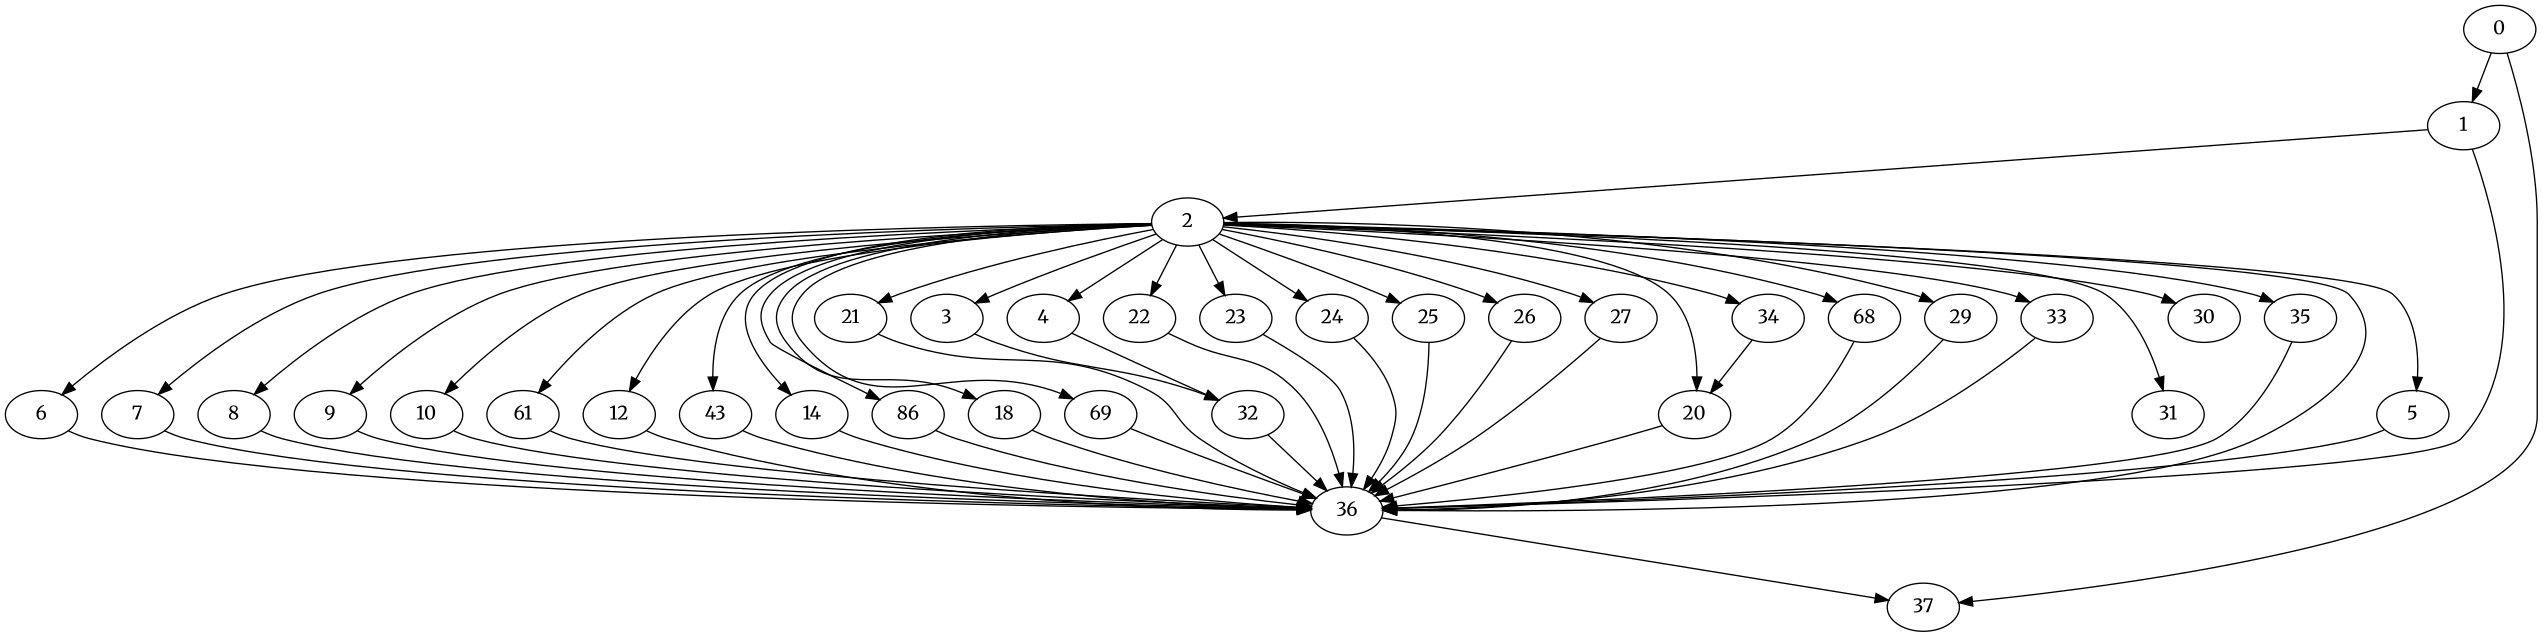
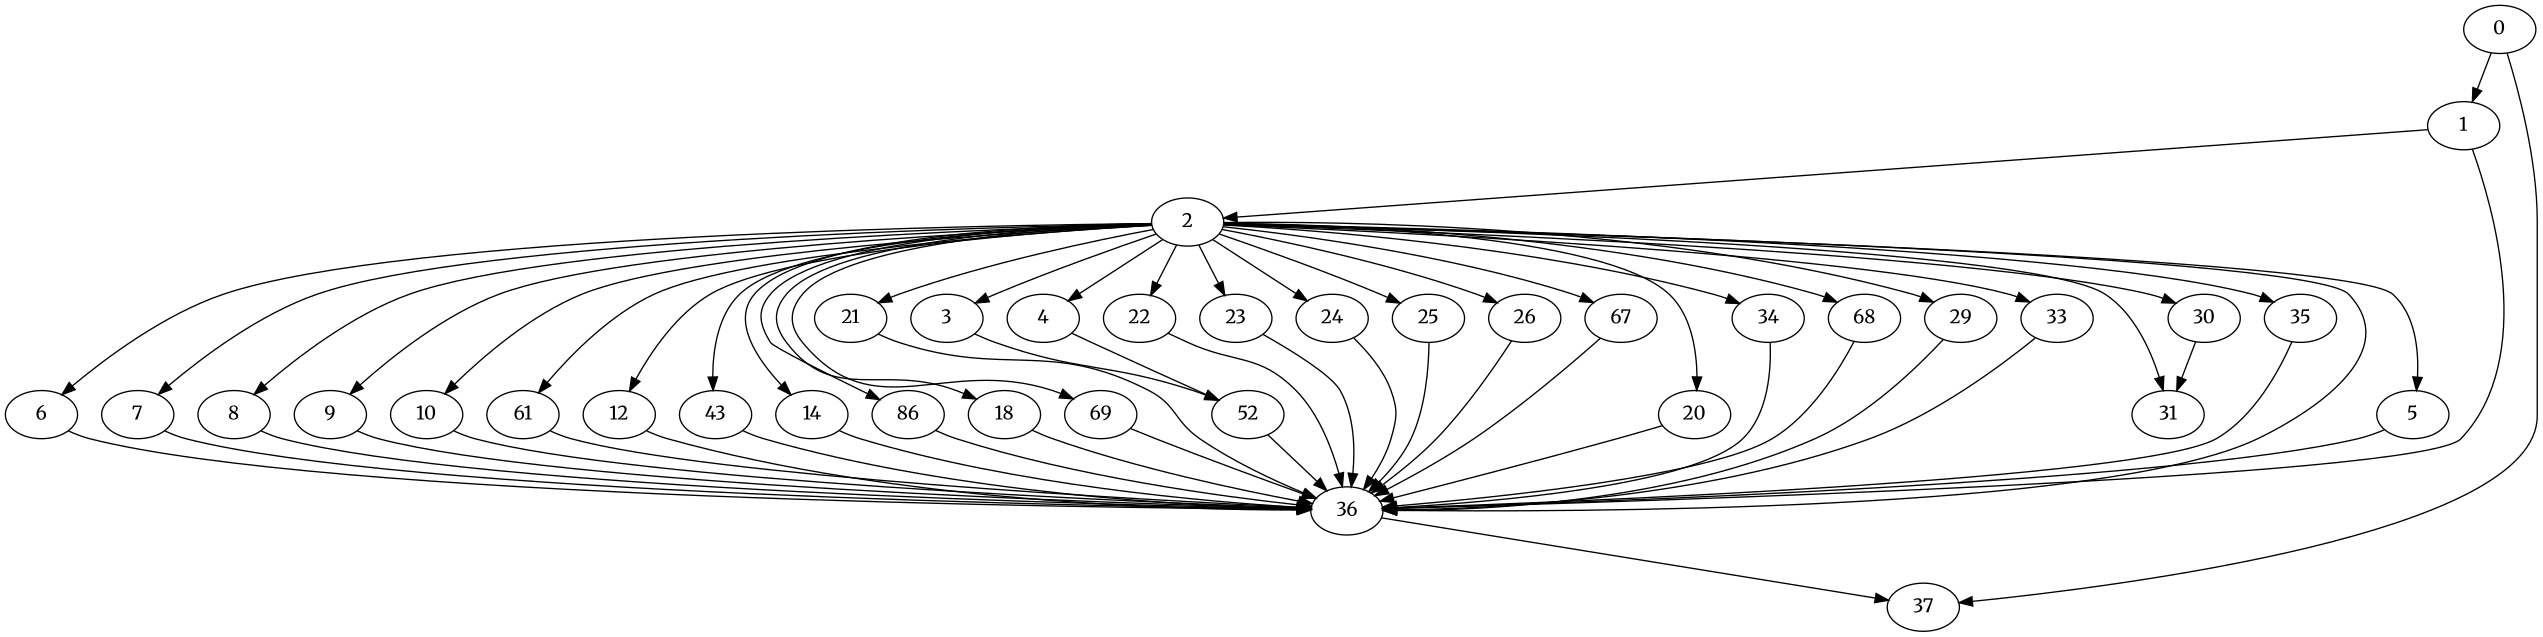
(1621, 318) -> (1621, 318)
none -> (2189, 360)
(1736, 361) -> (1733, 445)
(1248, 415) -> (1248, 415)
